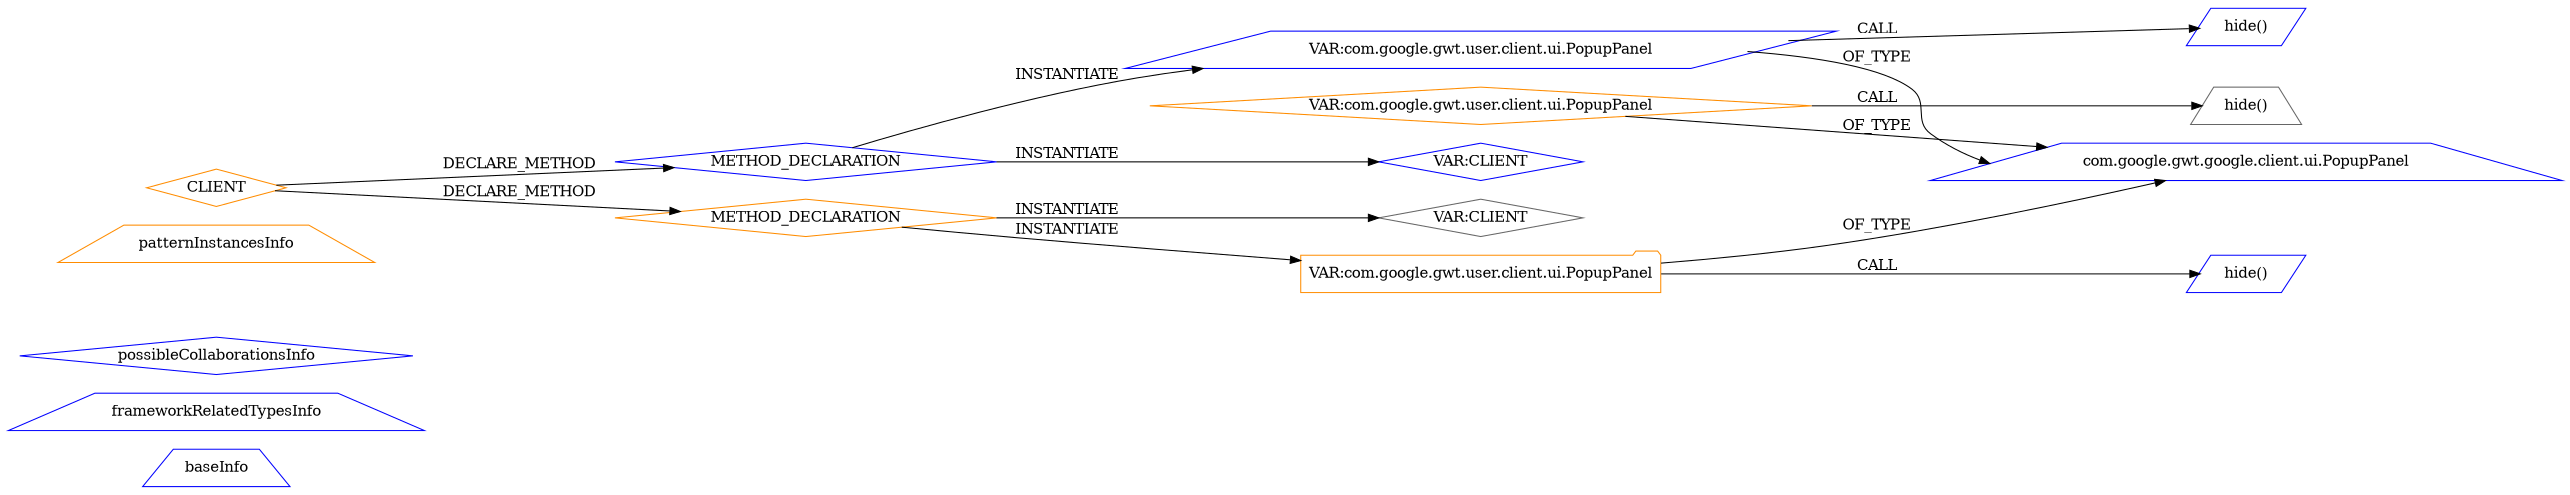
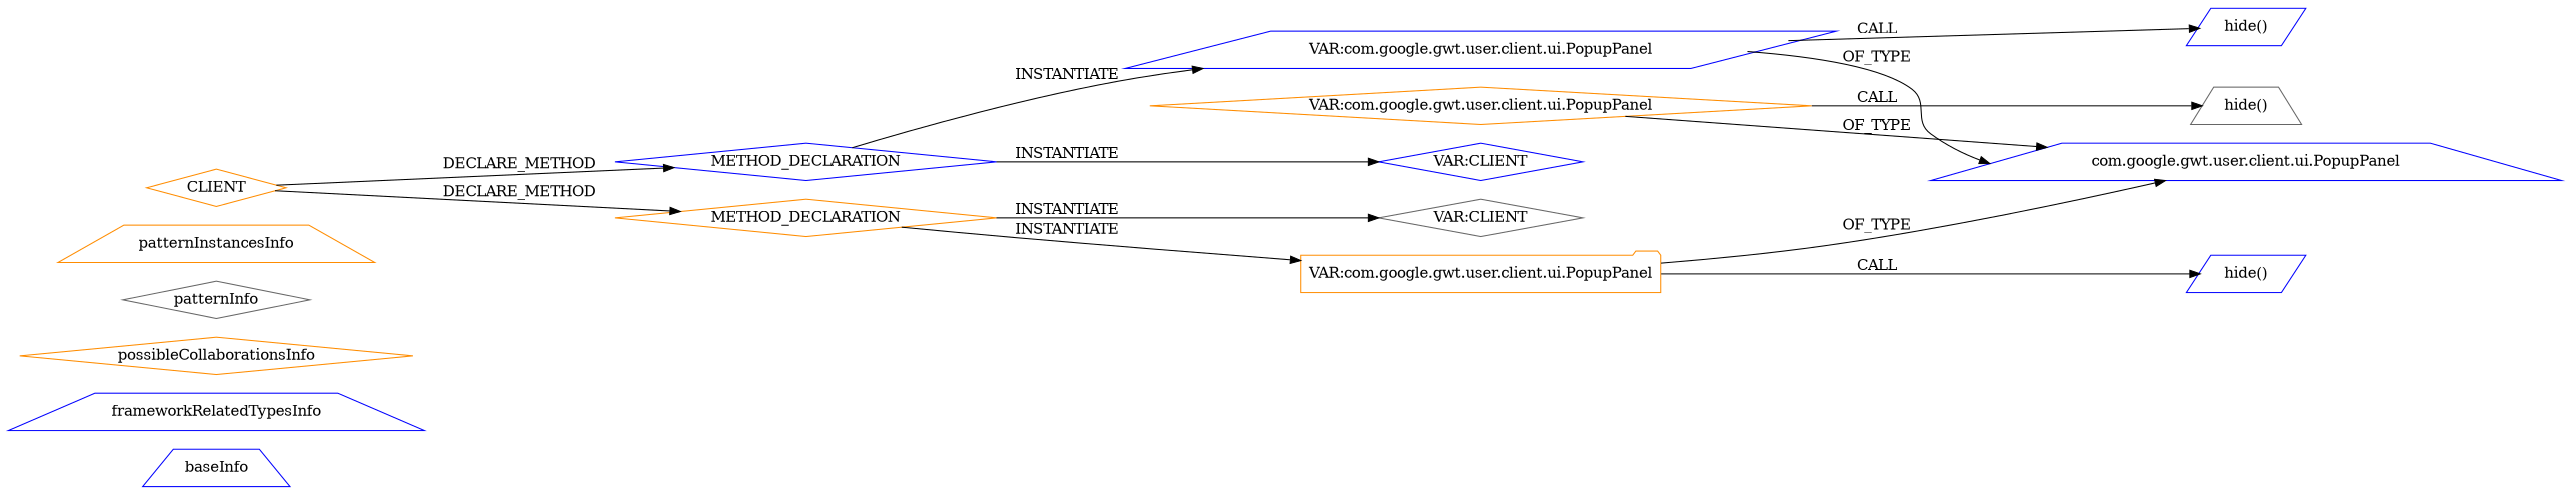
(2246, 162) -> (2246, 162)
none -> (216, 300)
(216, 356) -> (216, 356)
